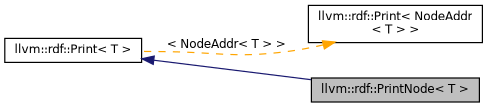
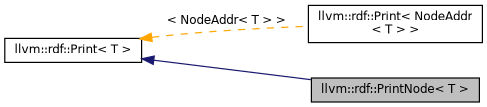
(233, 55) -> (230, 30)
